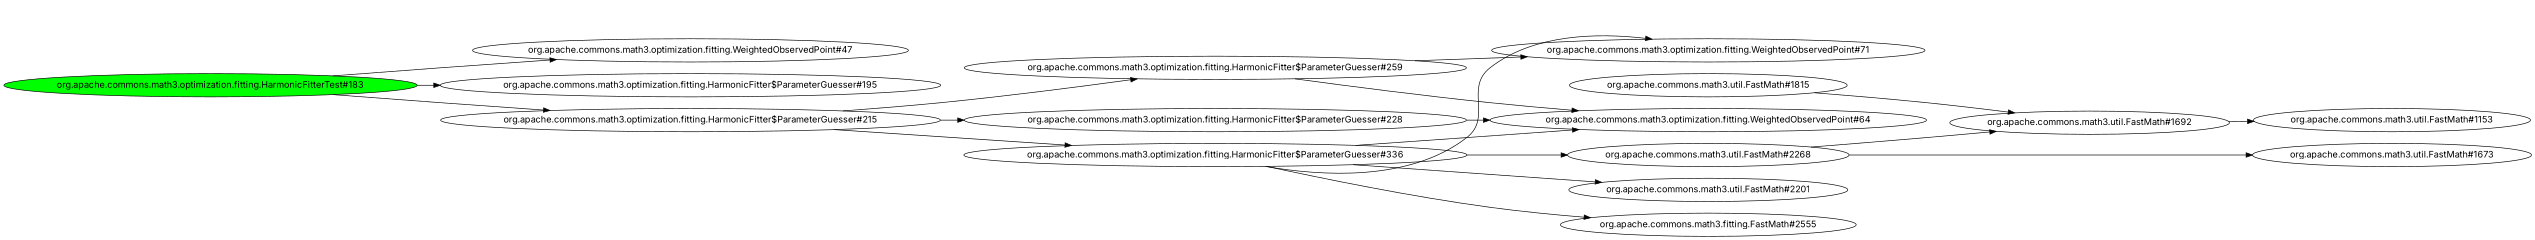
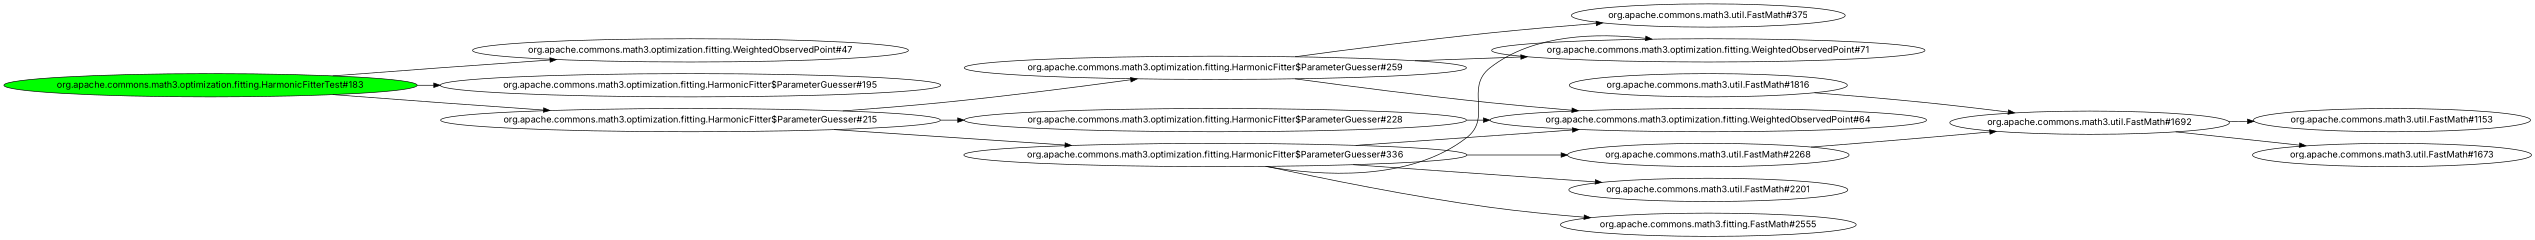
none -> (1708, 16)
(1708, 85) -> (1708, 85)
(2048, 155) -> (2238, 139)
